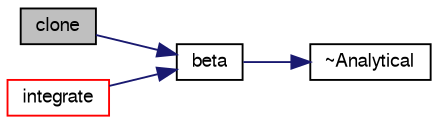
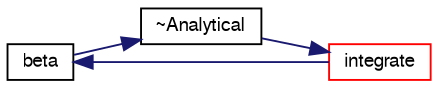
(58, 26) -> none
none -> (286, 43)
